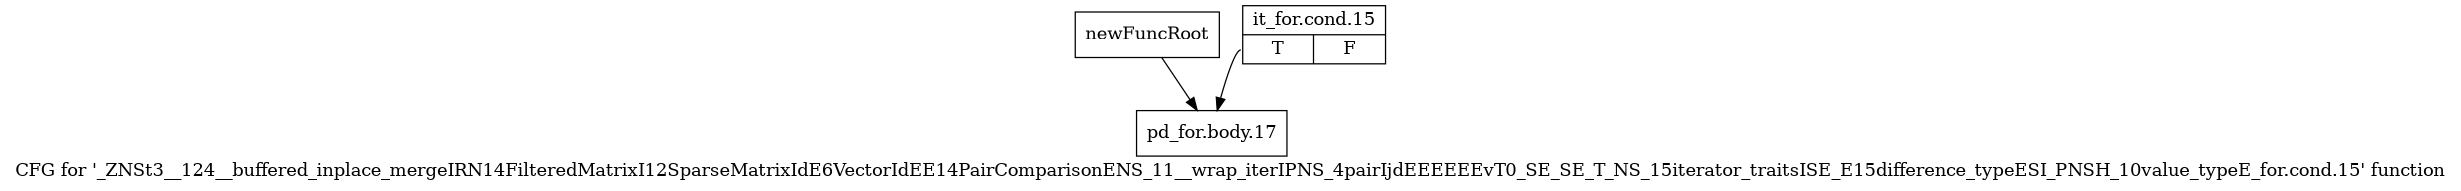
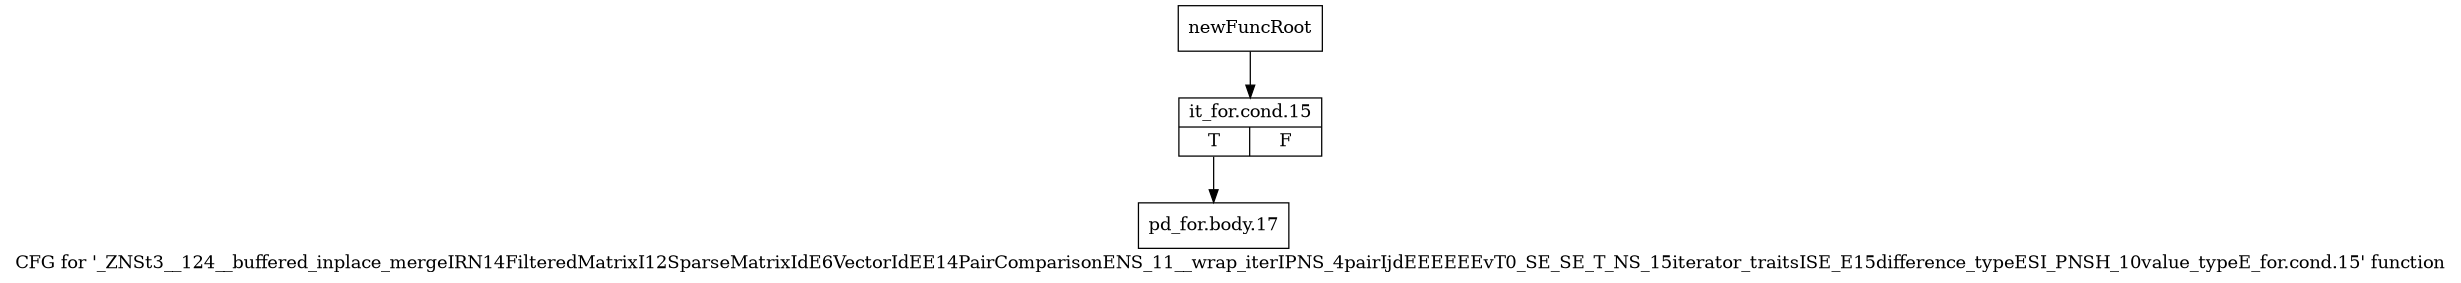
(1176, 79) -> (1250, 68)
